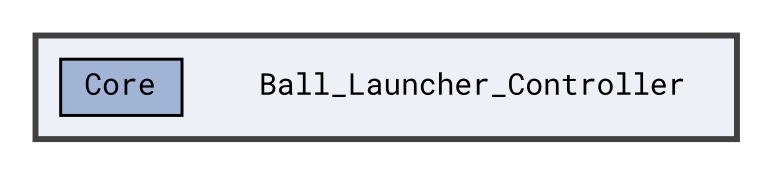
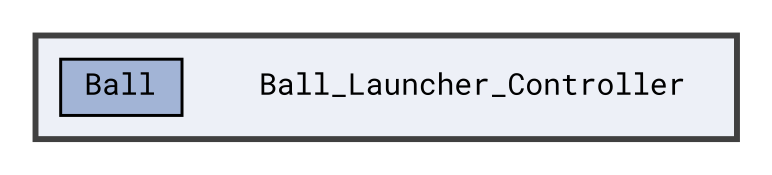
(121, 87) -> (121, 87)
